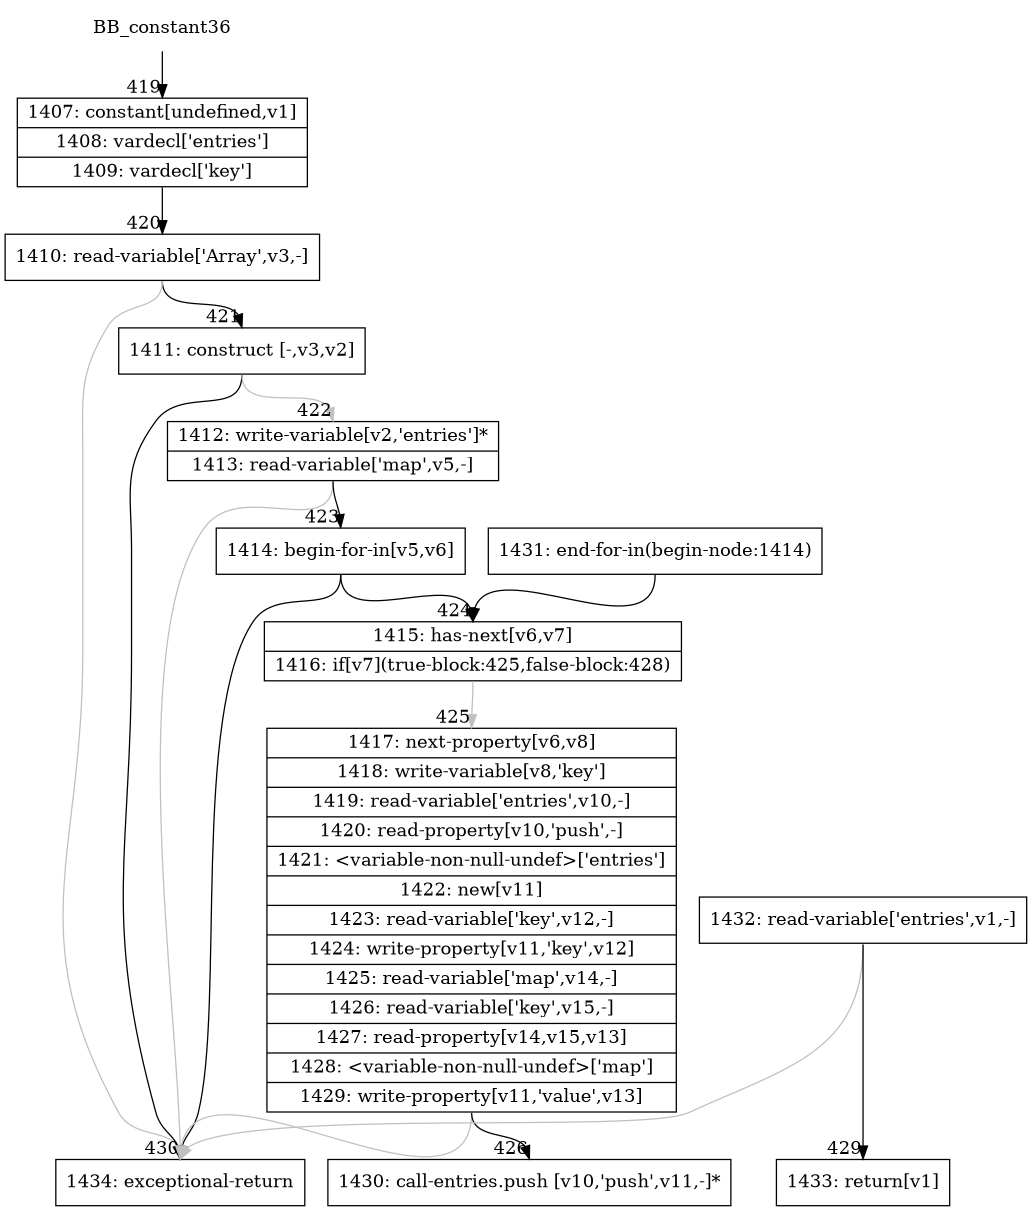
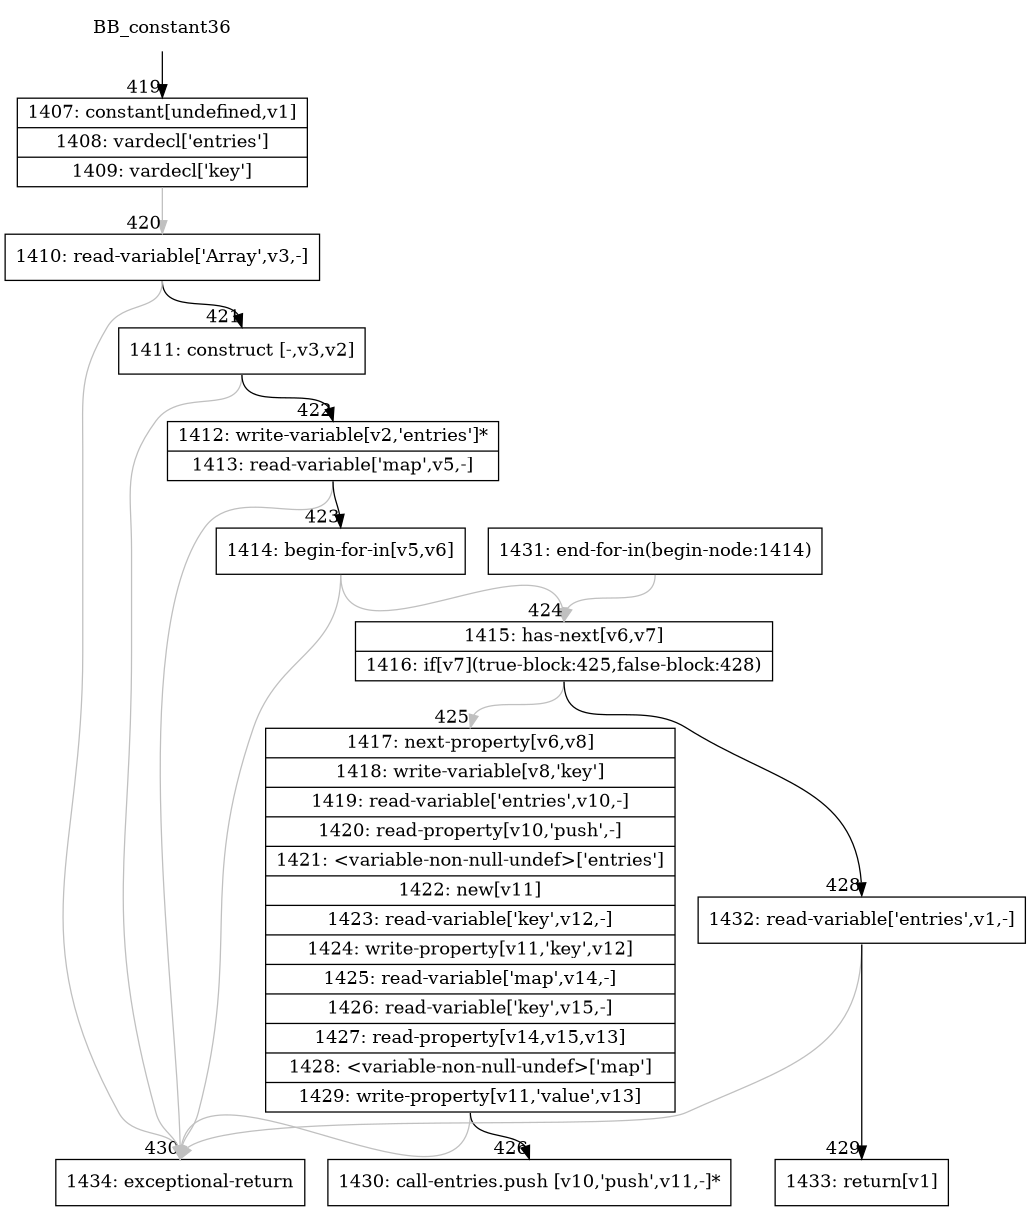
(162, 204) -> (162, 204)
(281, 398) -> (281, 398)
(400, 599) -> (446, 600)
(570, 599) -> (616, 598)
(130, 733) -> (130, 733)
none -> (731, 753)
(214, 829) -> (226, 848)
